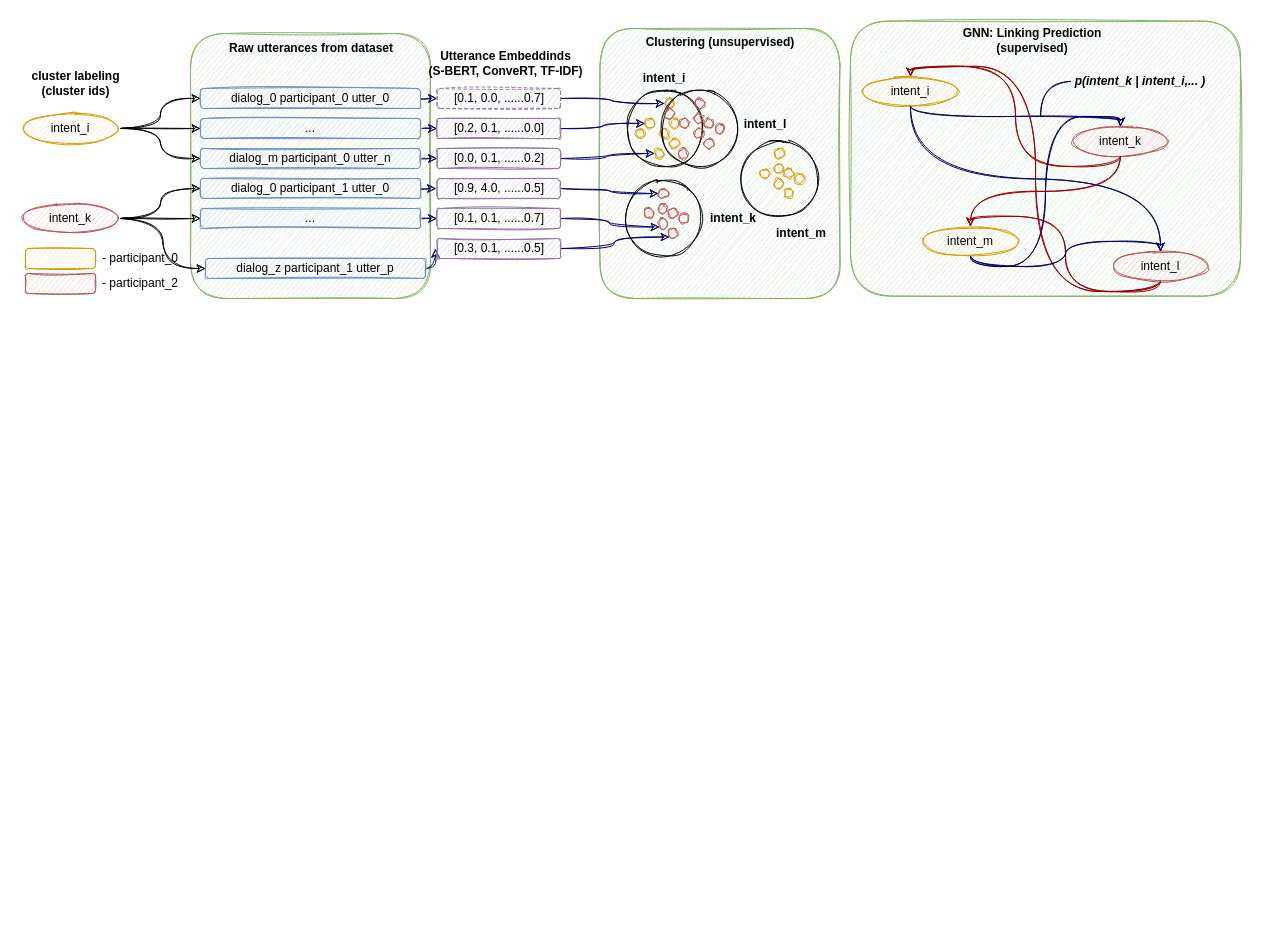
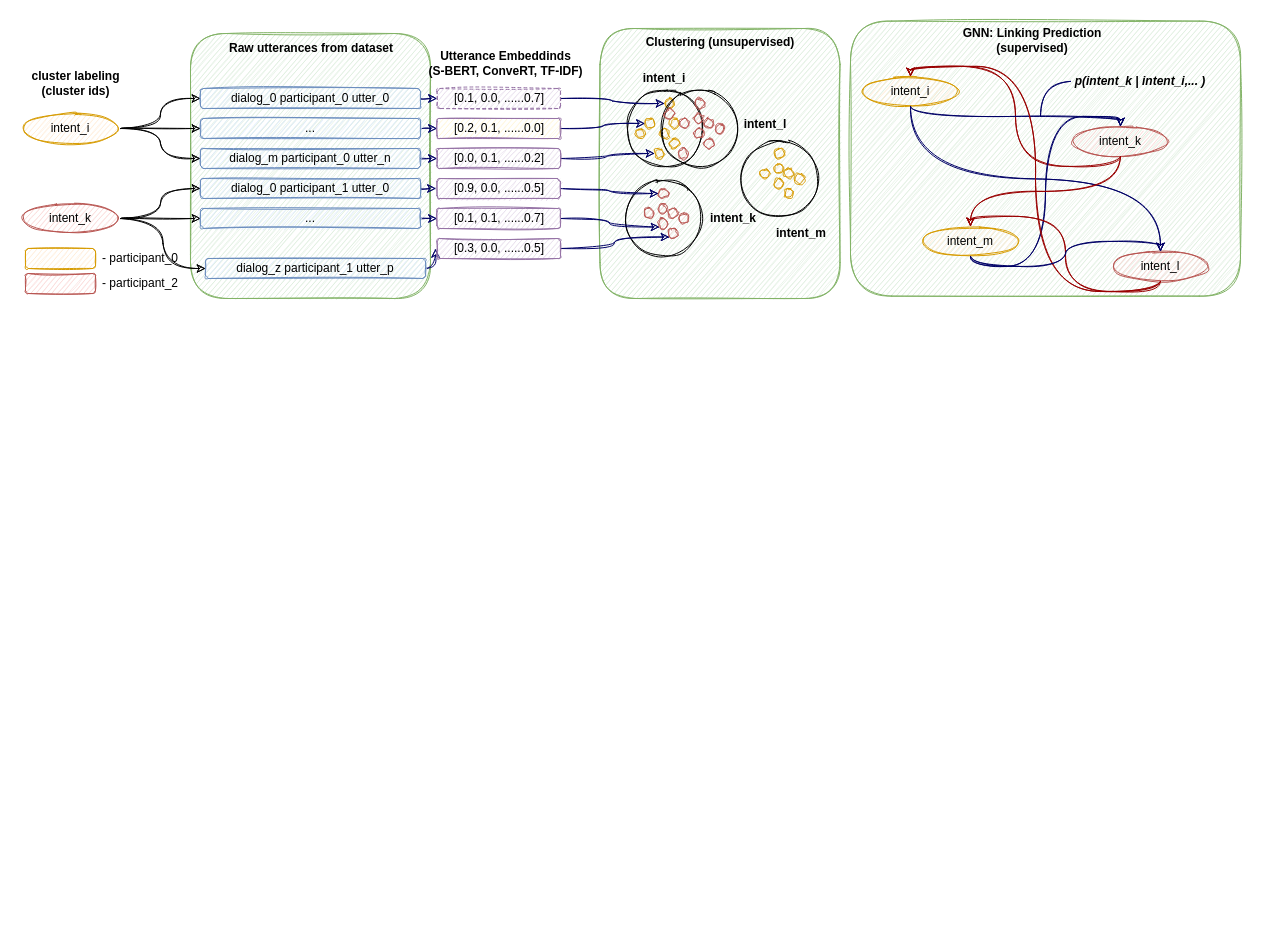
(499, 129) -> (499, 129)
(500, 189) -> (500, 189)
(500, 249) -> (500, 249)
